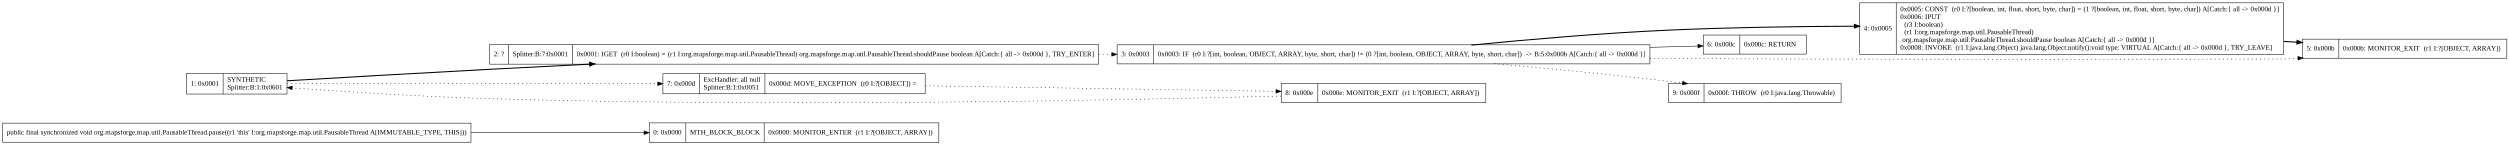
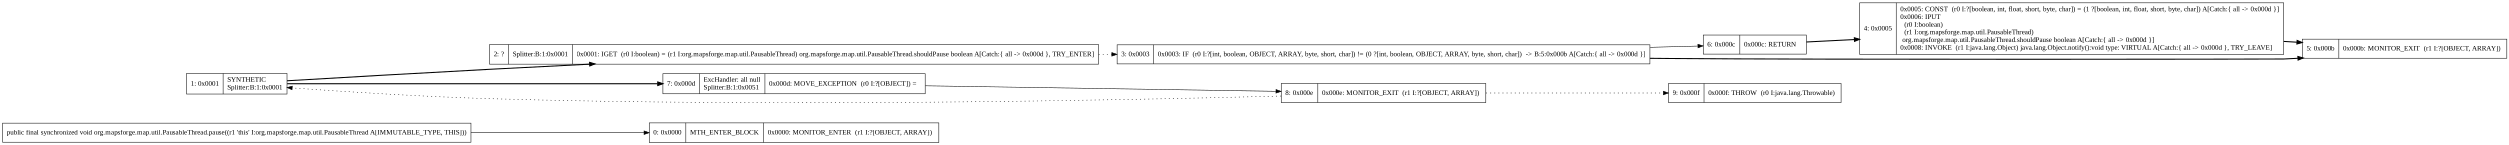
(1922, 24) -> (1922, 24)
(1663, 30) -> (1830, 41)
(541, 54) -> (541, 54)
(1974, 59) -> (1974, 59)
(1589, 73) -> (1575, 93)
(472, 84) -> (472, 84)
(255, 87) -> (255, 87)
(1101, 89) -> (1101, 89)
(725, 132) -> (724, 132)
